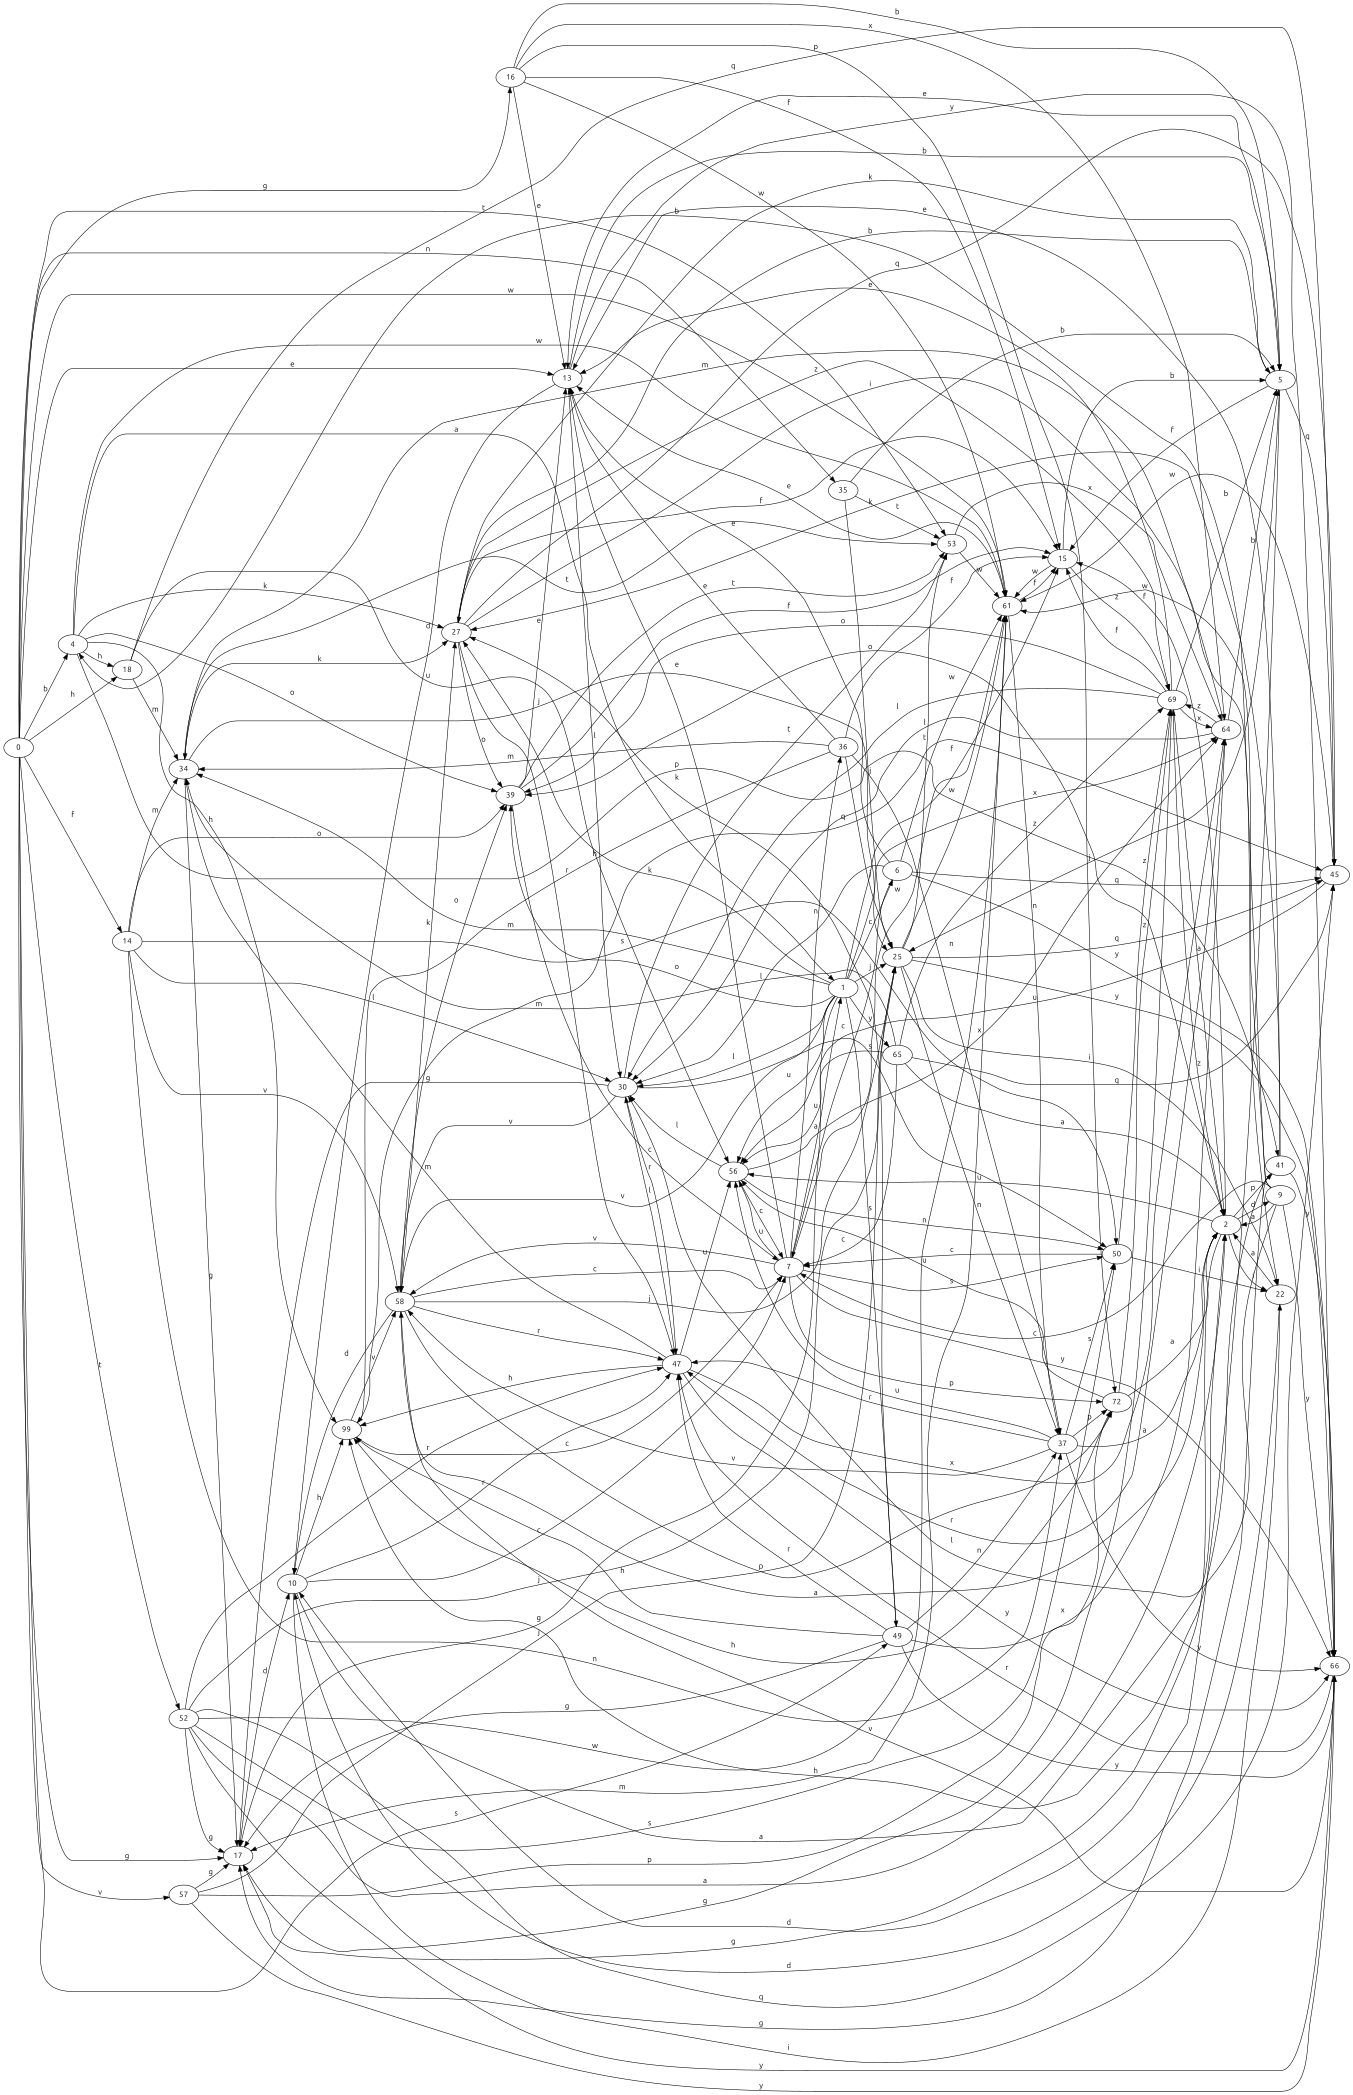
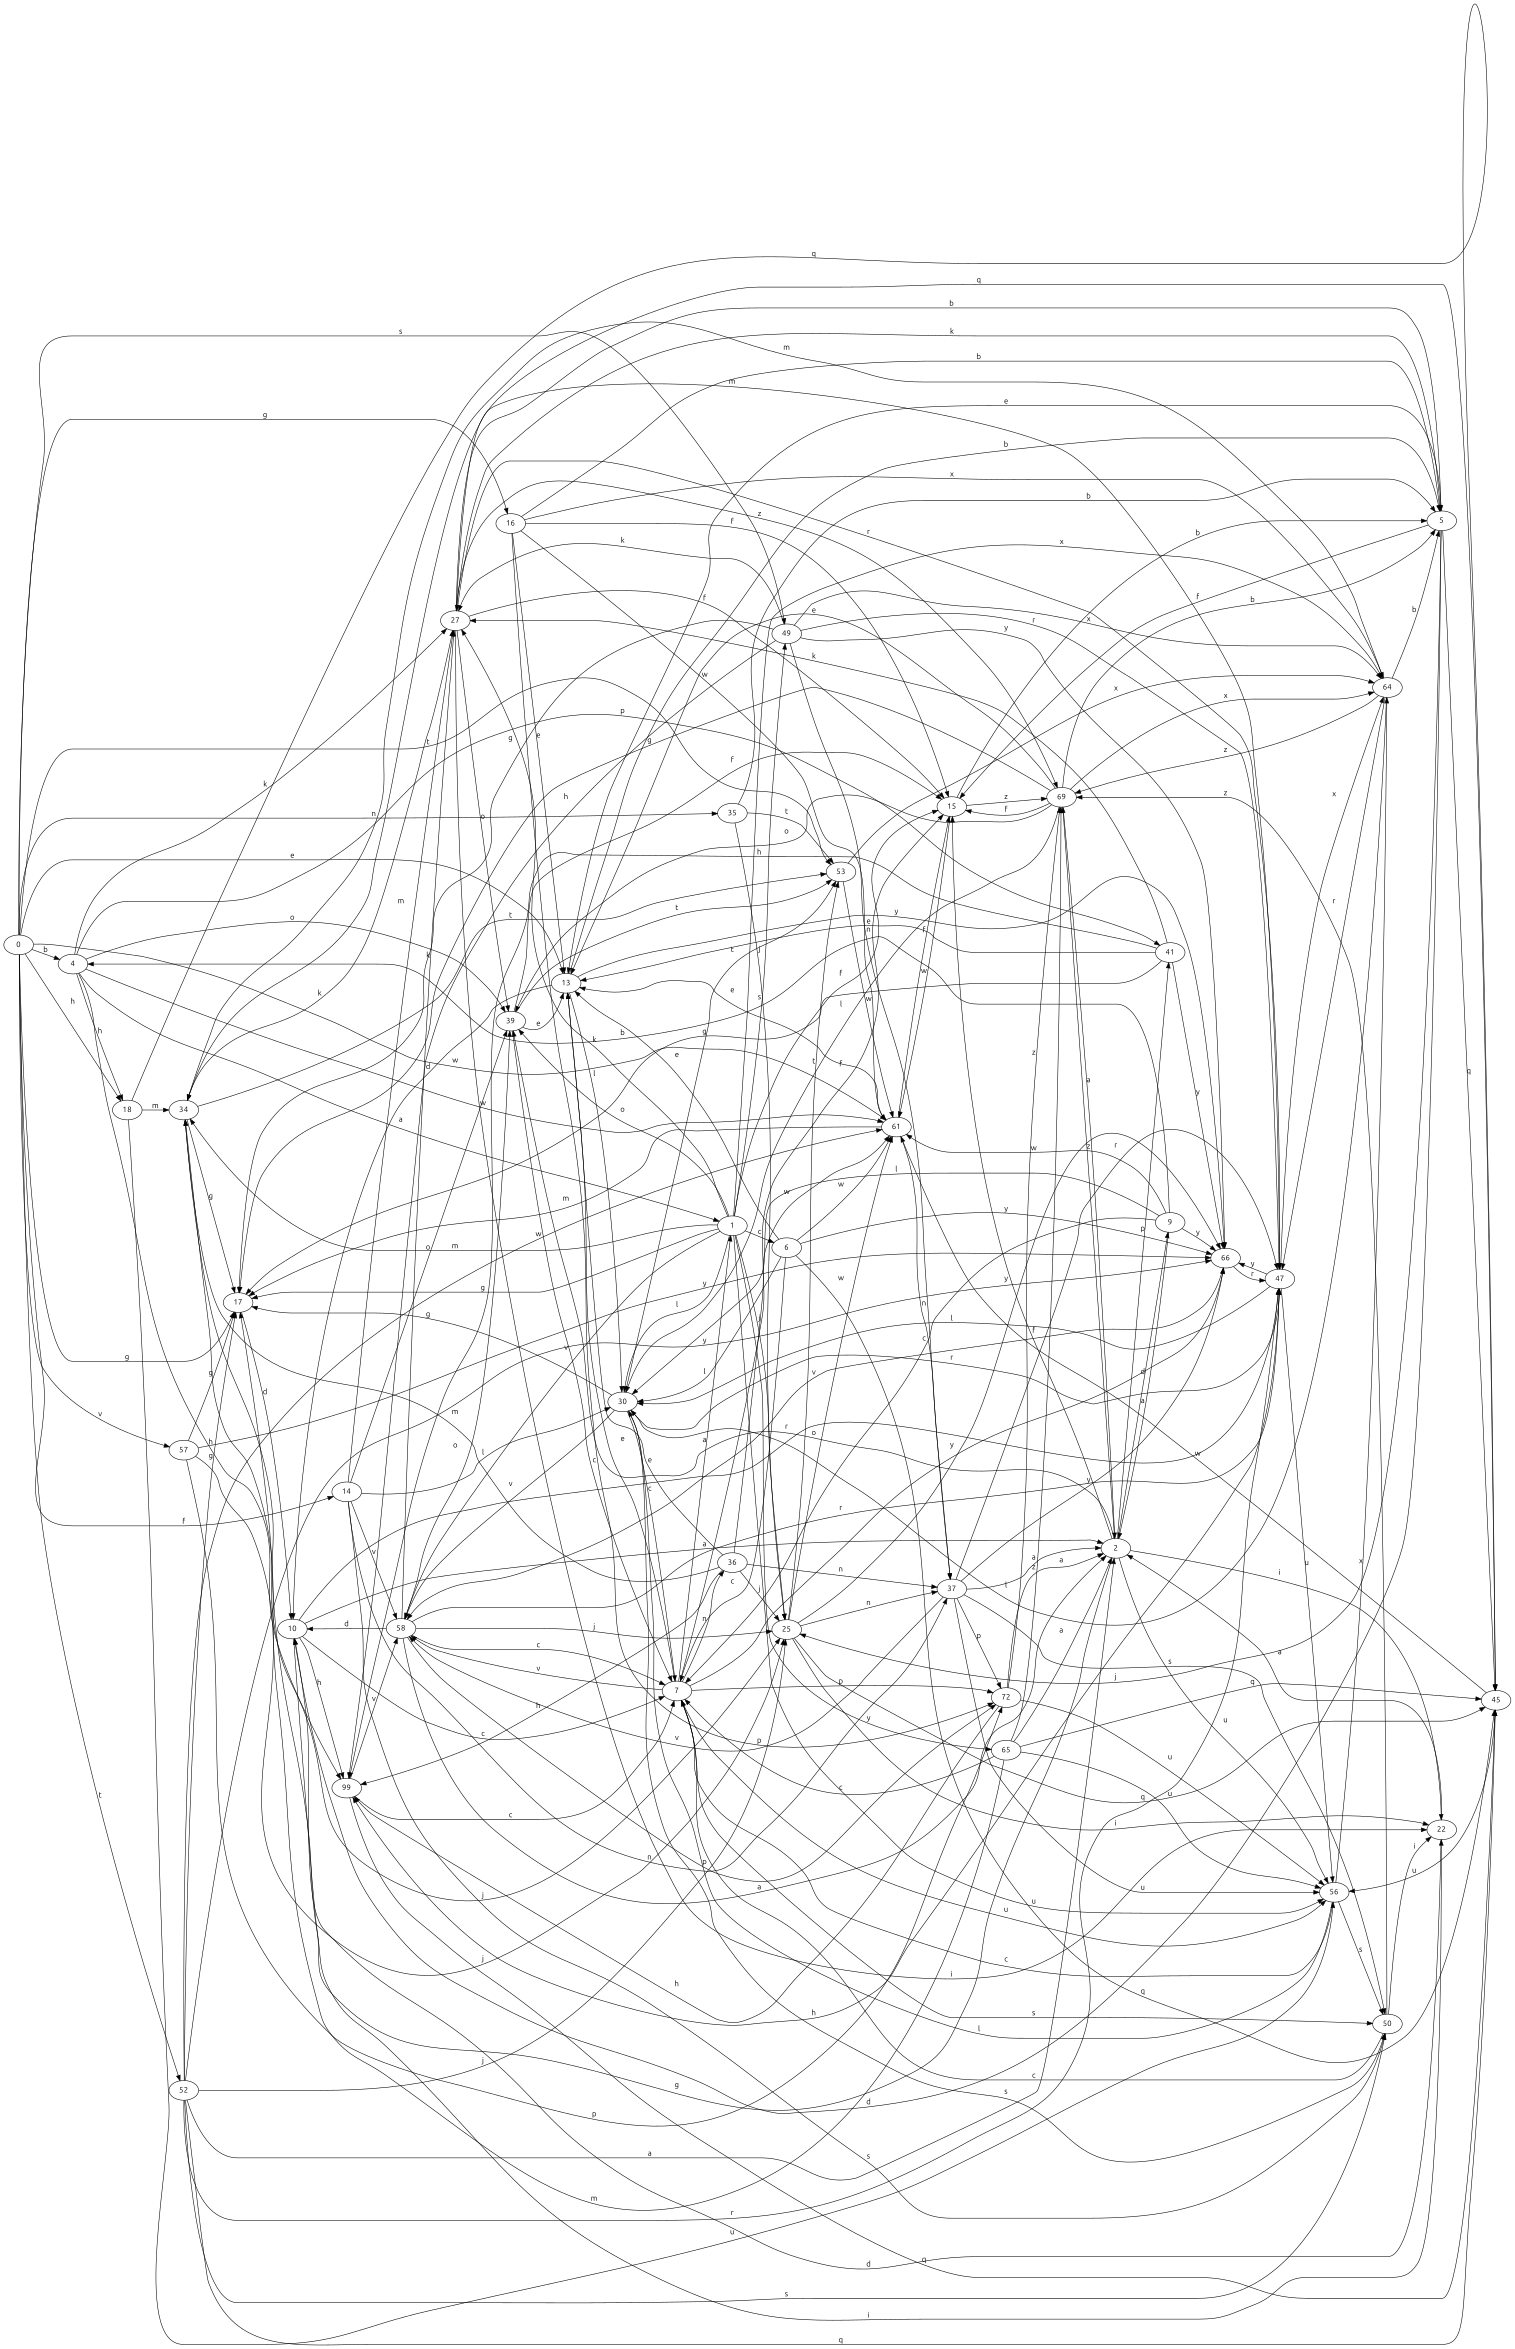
(144, 855) -> (395, 1058)
(925, 1220) -> (1361, 1950)
none -> (656, 1542)
